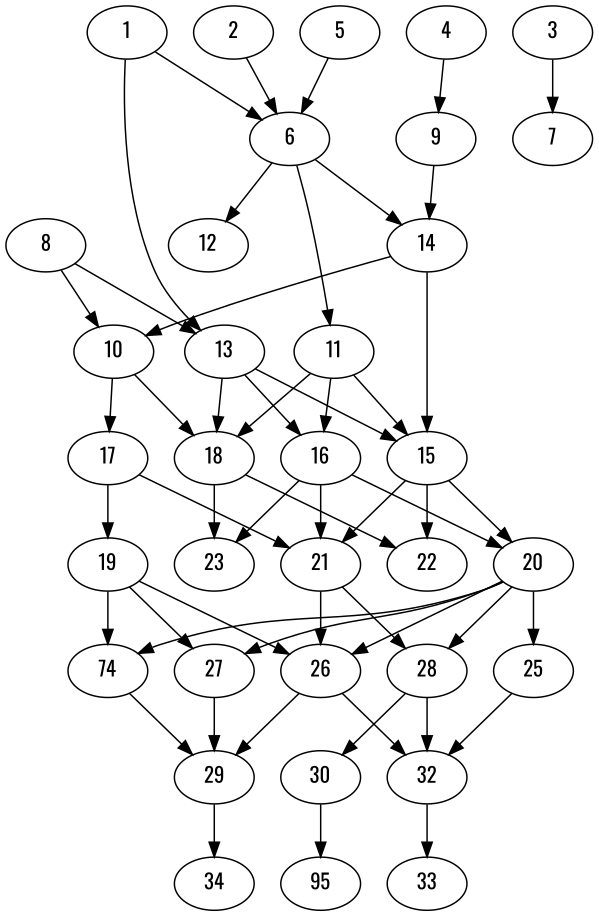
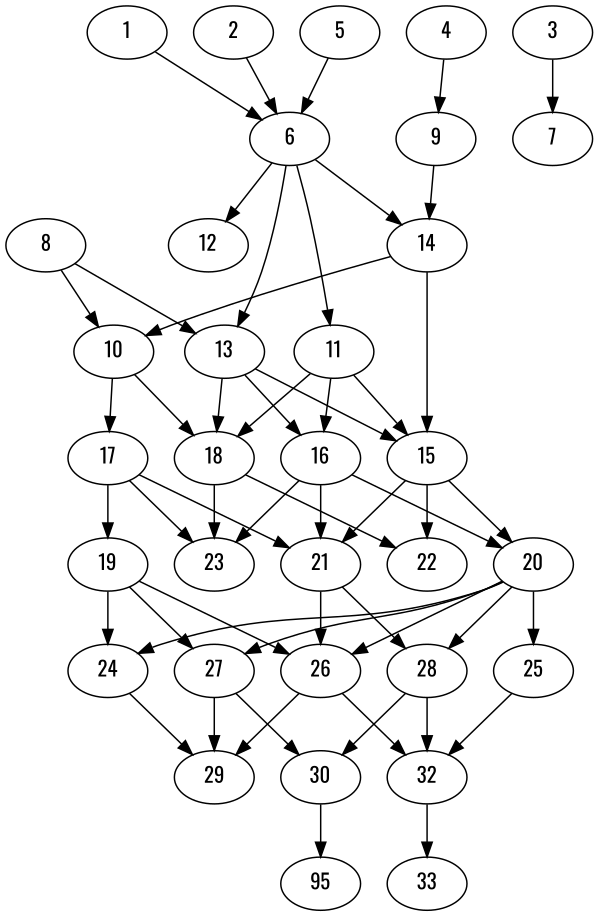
(133, 197) -> (271, 241)
none -> (156, 506)
(108, 671) -> (108, 671)
none -> (261, 718)
(214, 884) -> none
